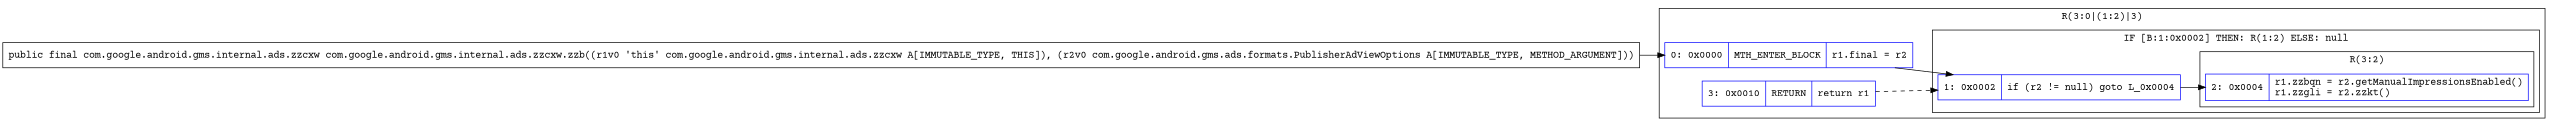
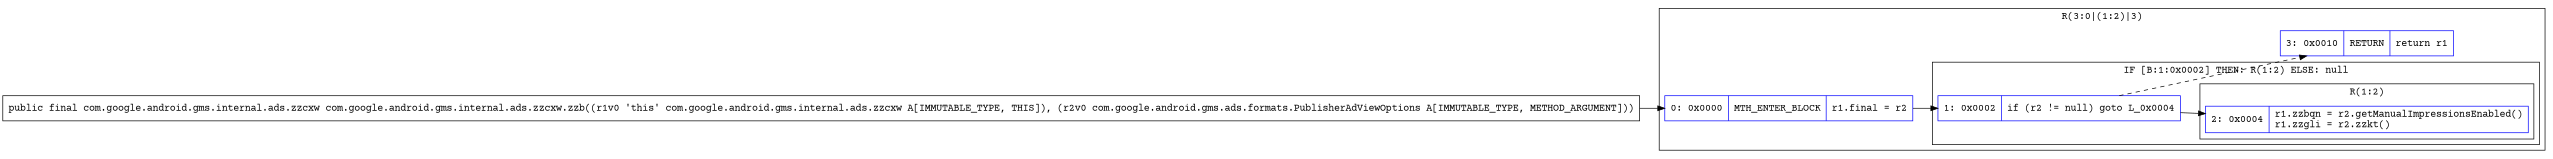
(2367, 60) -> (2367, 92)
(1903, 91) -> (2209, 77)
